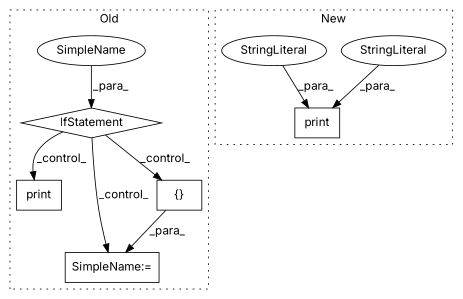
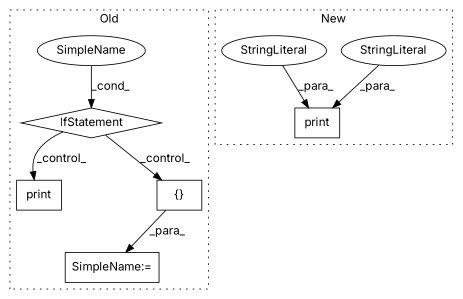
(111, 87) -> (111, 87)
(96, 191) -> none
